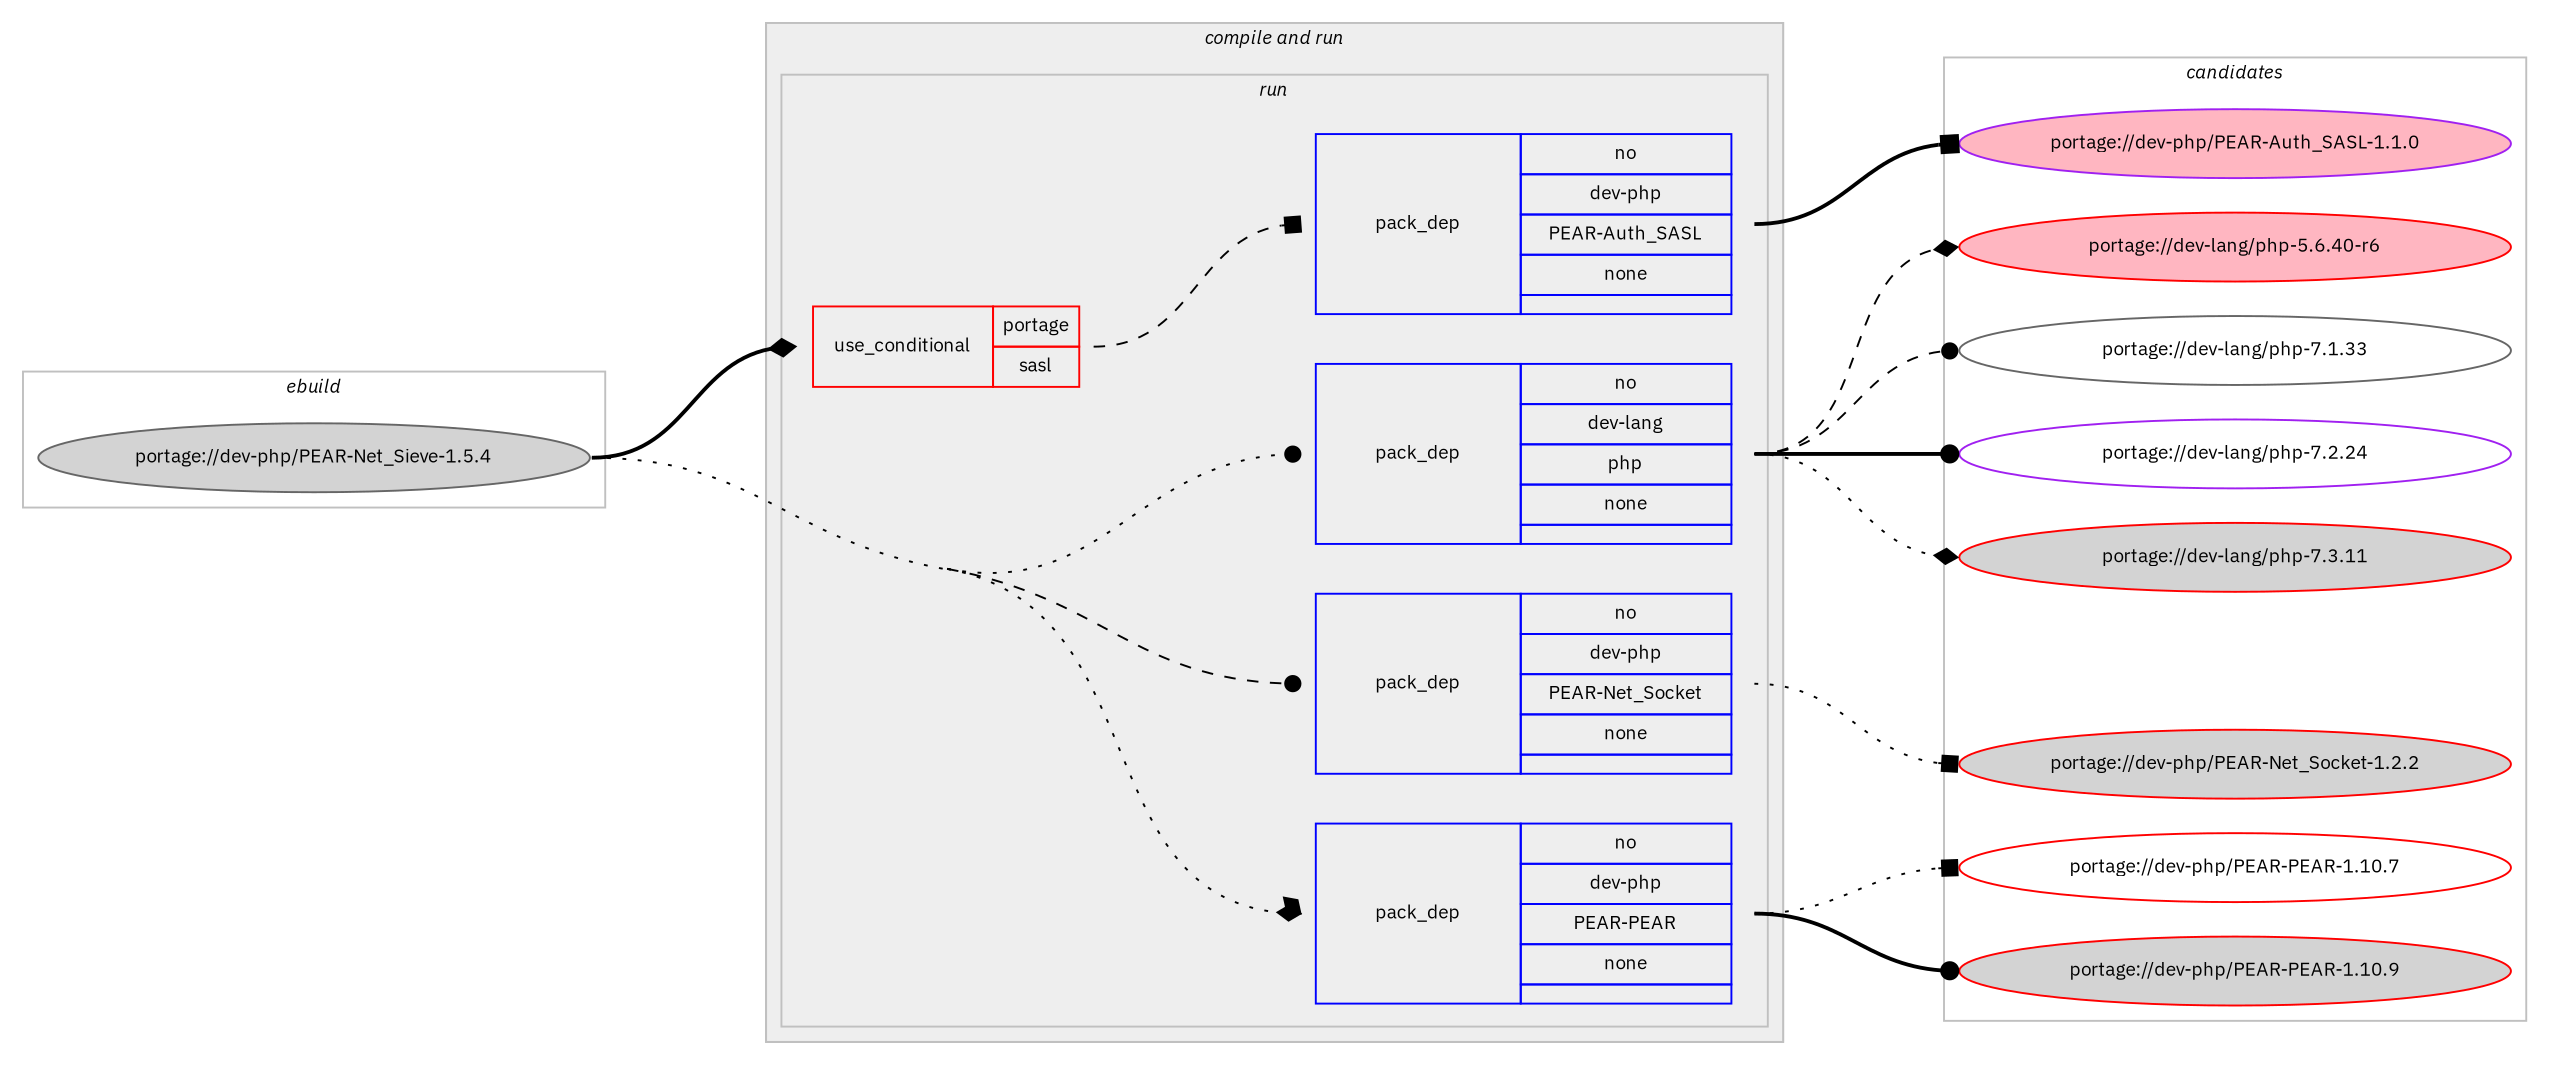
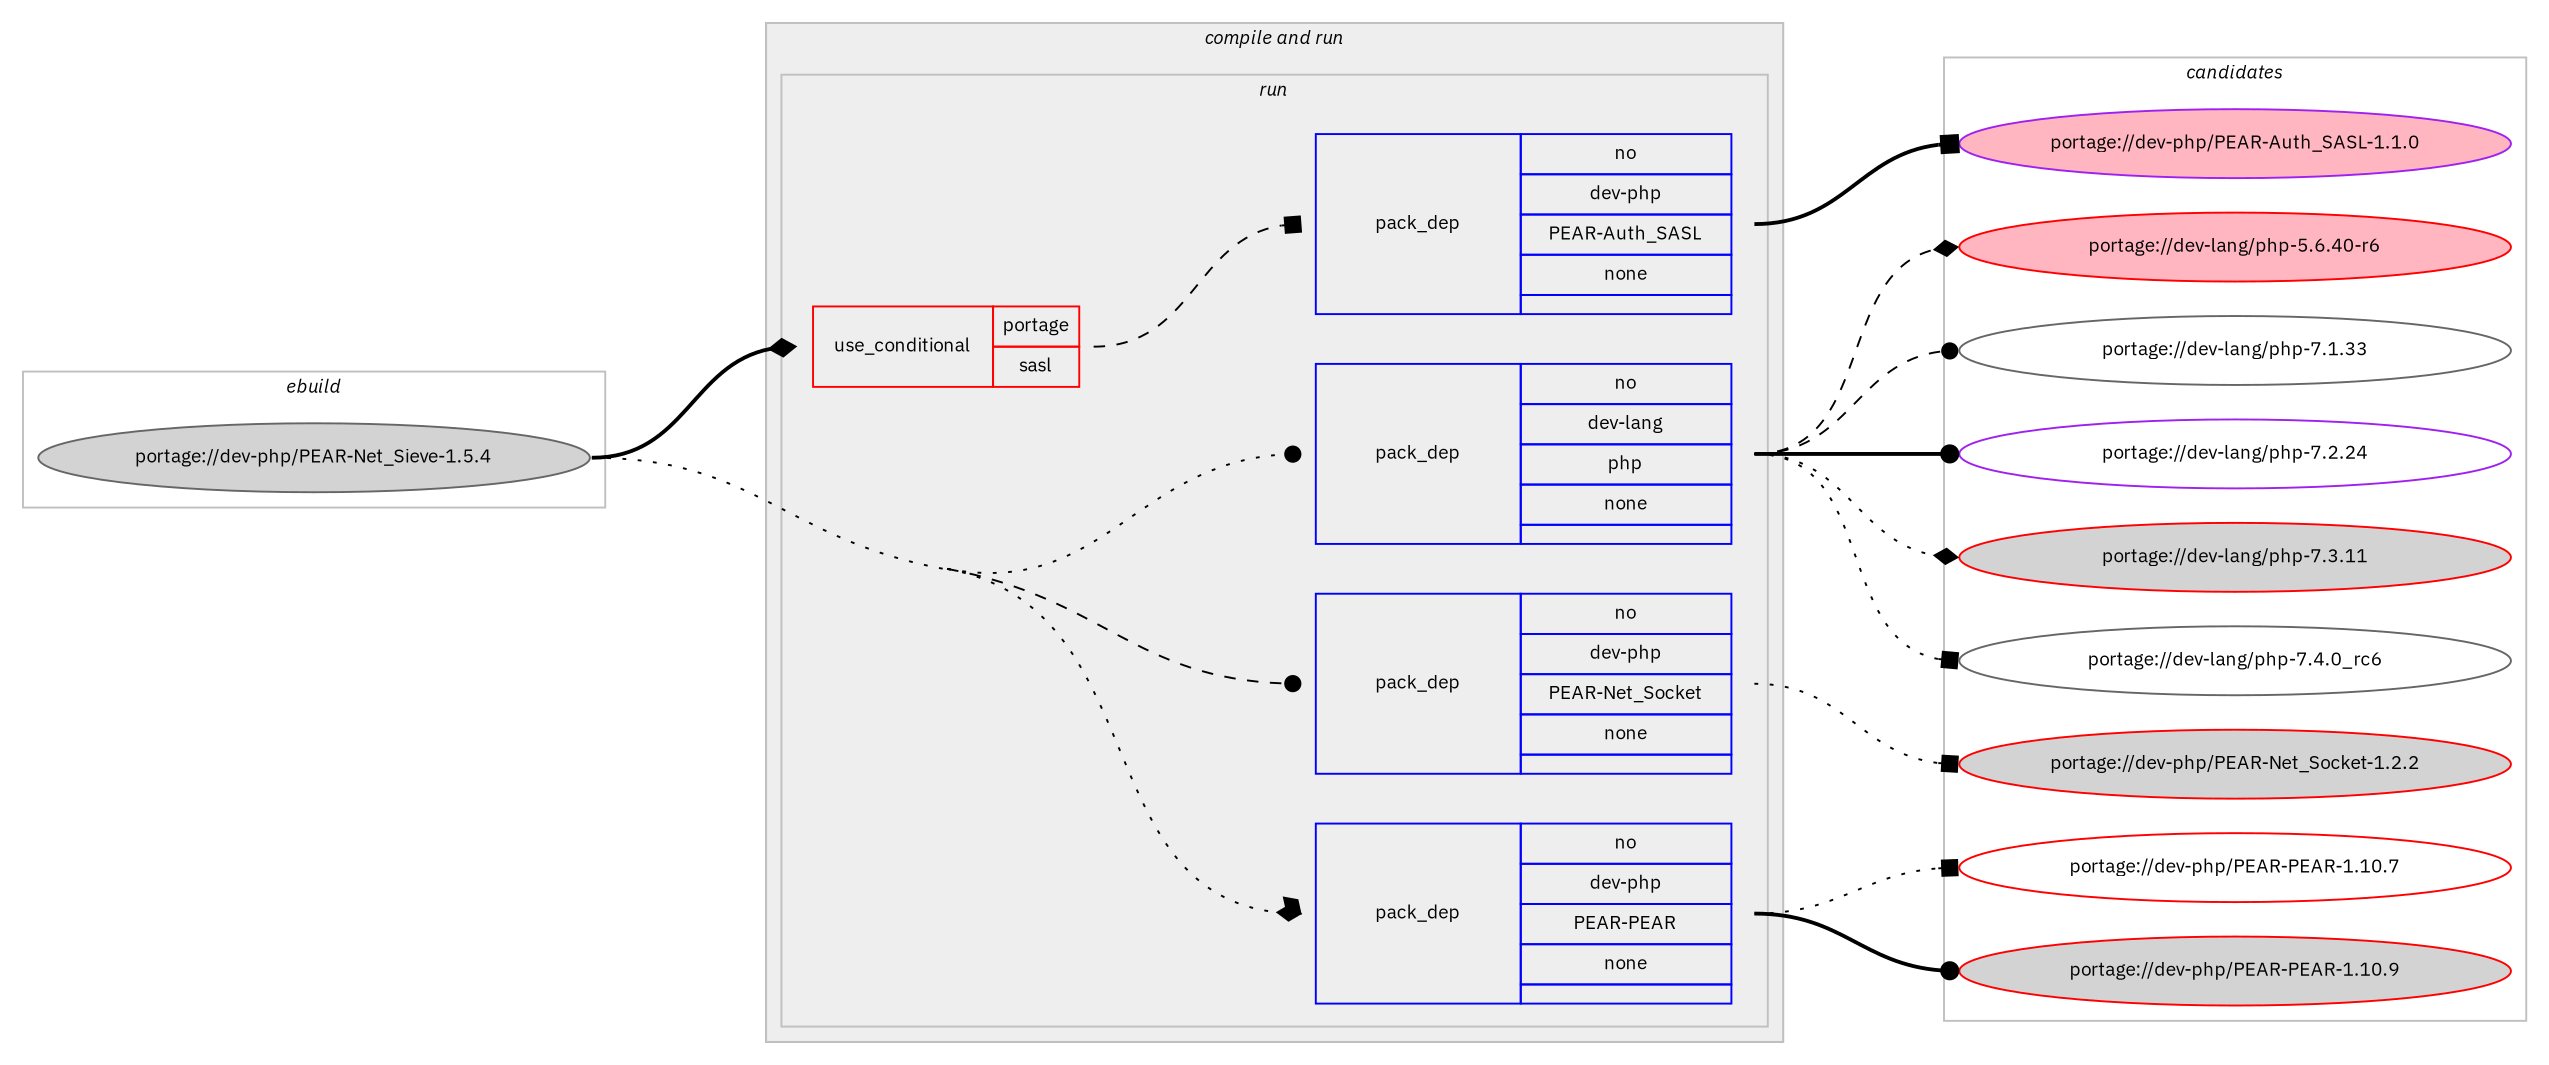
none -> (2235, 661)
